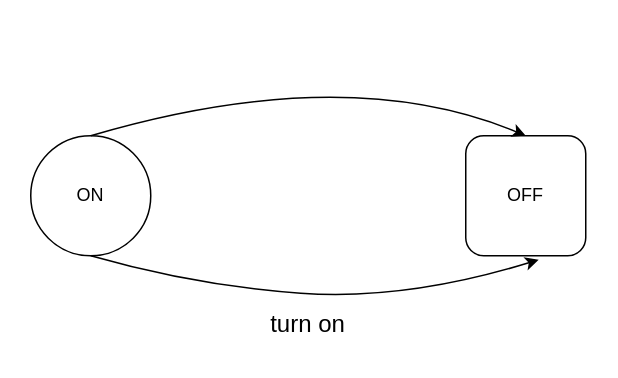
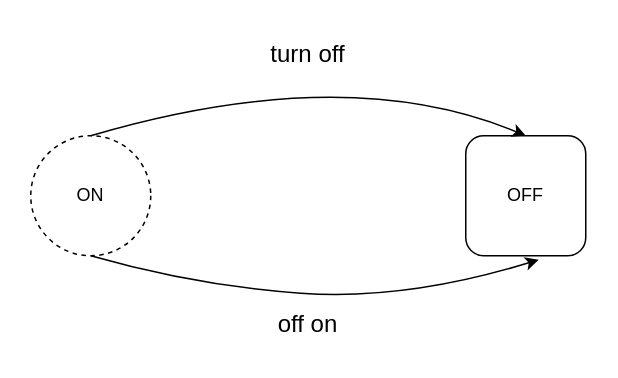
none -> (308, 53)
(91, 196) -> (91, 196)
(308, 323) -> (308, 323)
